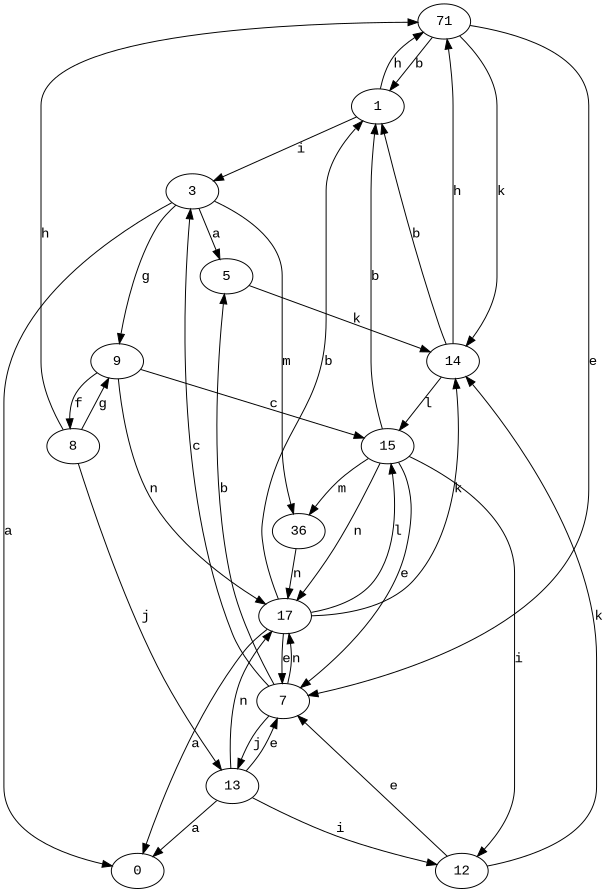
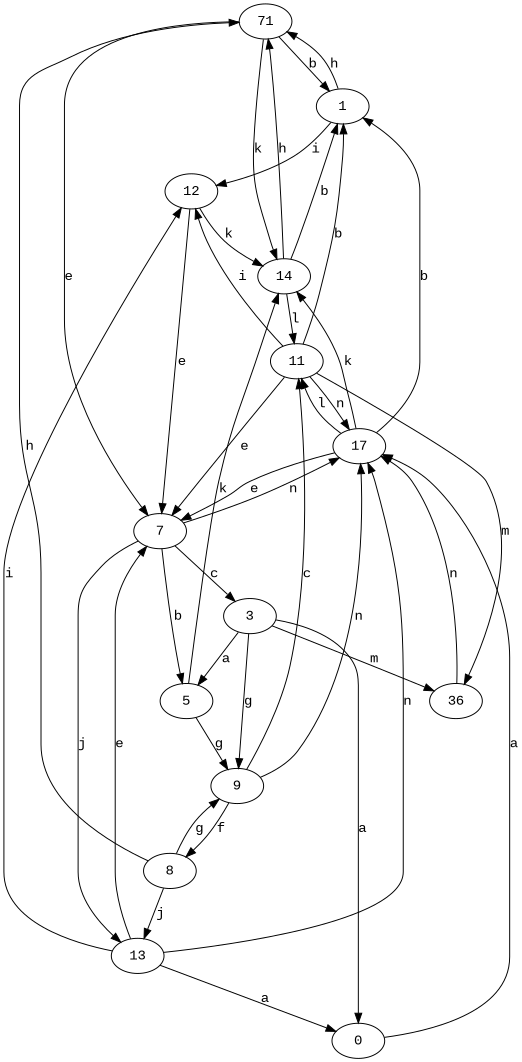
(290, 147) -> (287, 160)
(388, 446) -> (297, 361)
(198, 724) -> (510, 767)
none -> (209, 739)
